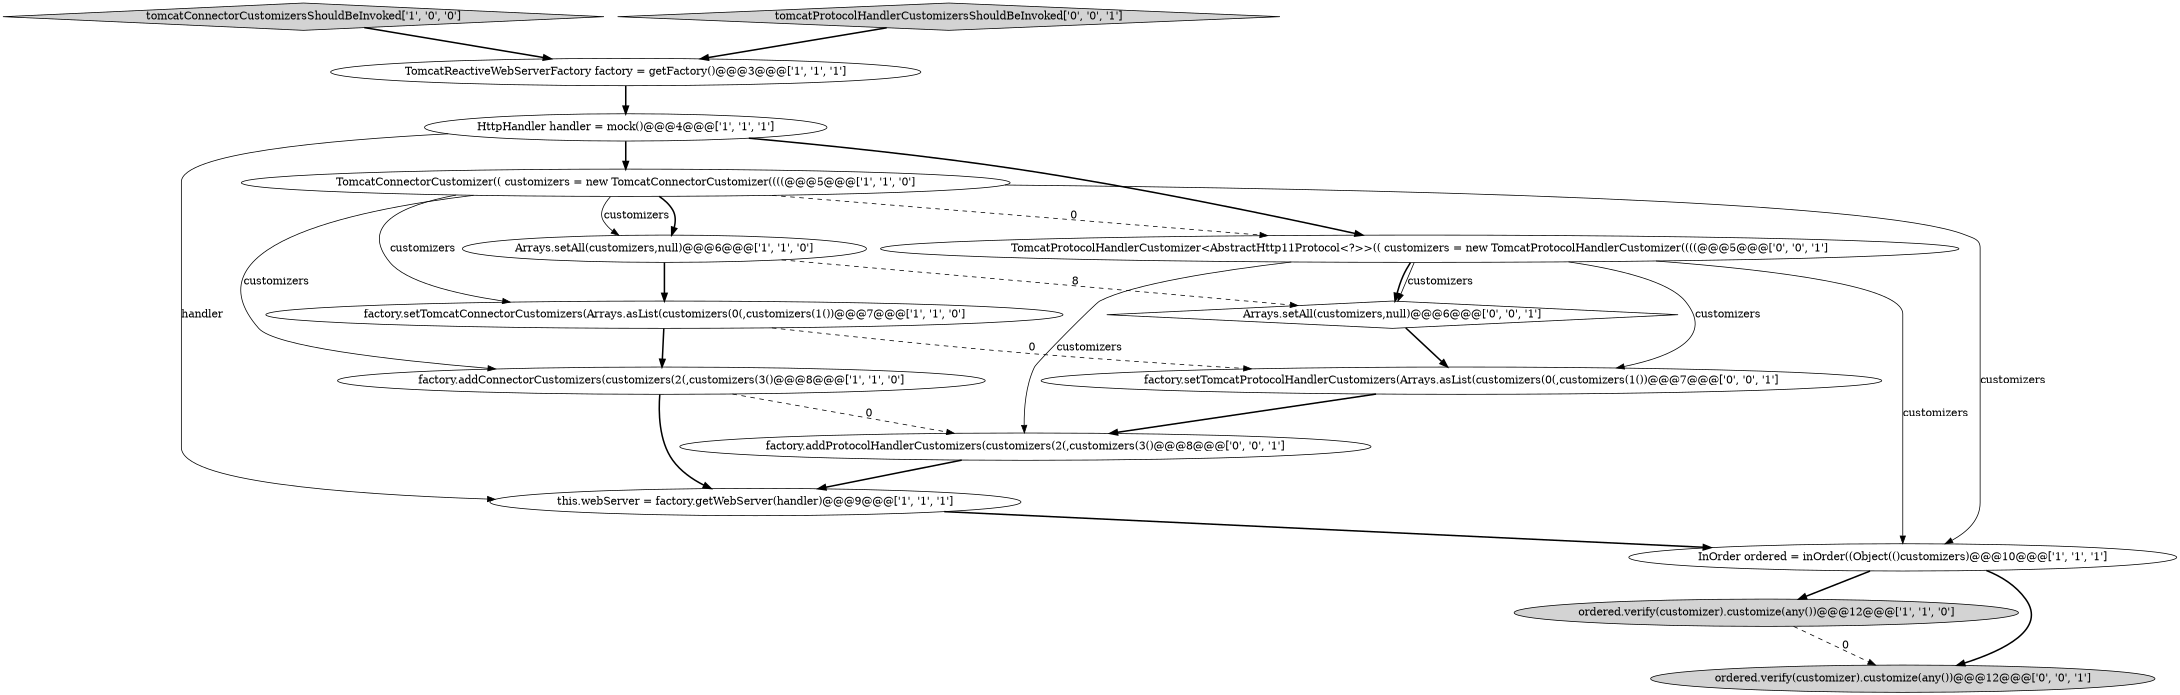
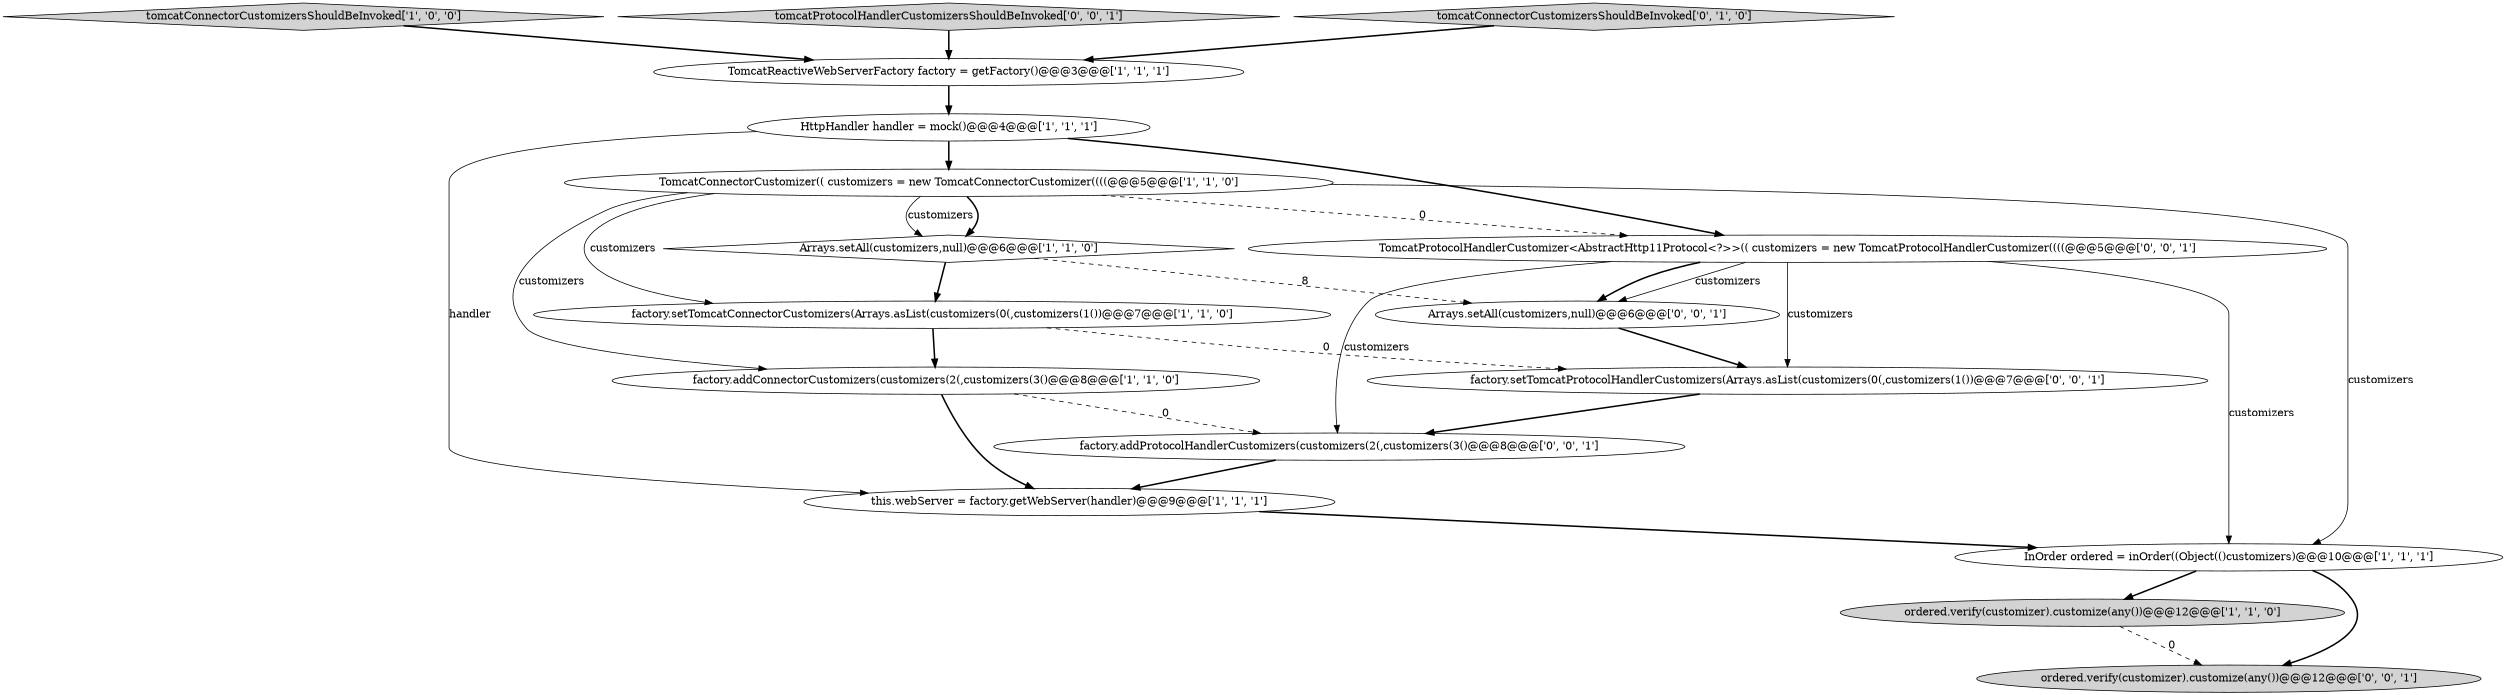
none -> (1594, 17)
(664, 249) -> (949, 249)
(1392, 315) -> (1577, 315)
